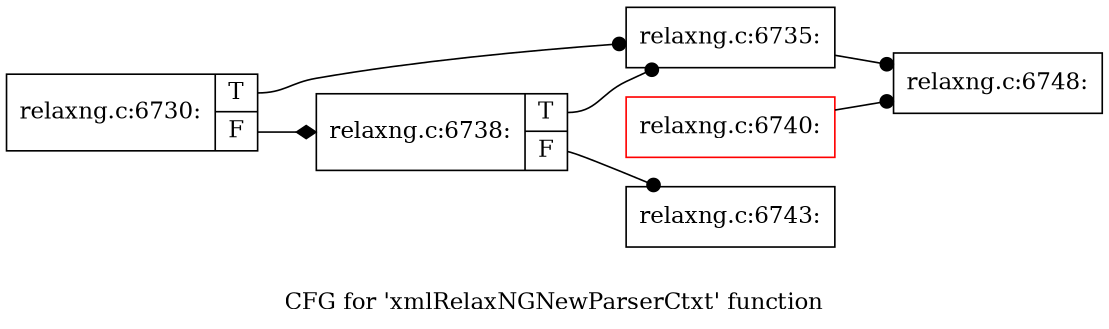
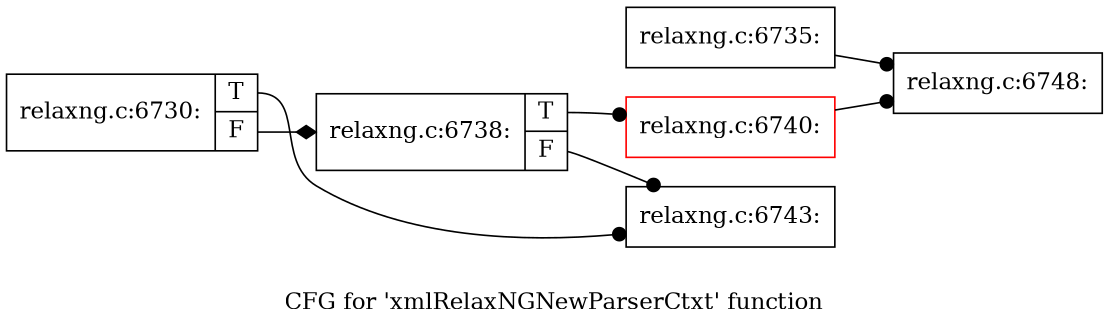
(434, 61) -> (402, 221)
(607, 94) -> (590, 113)
